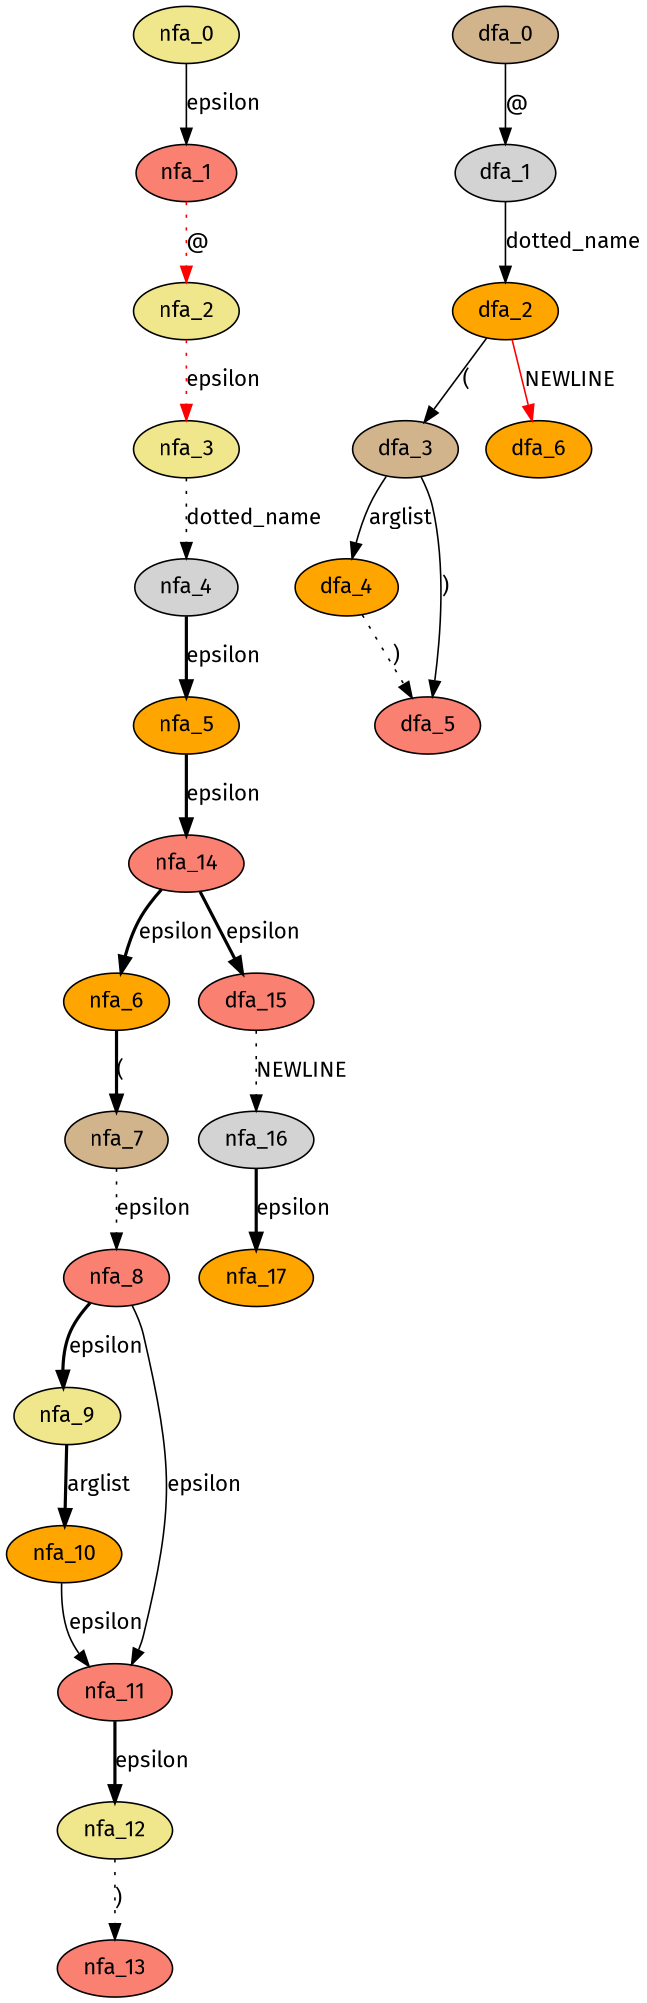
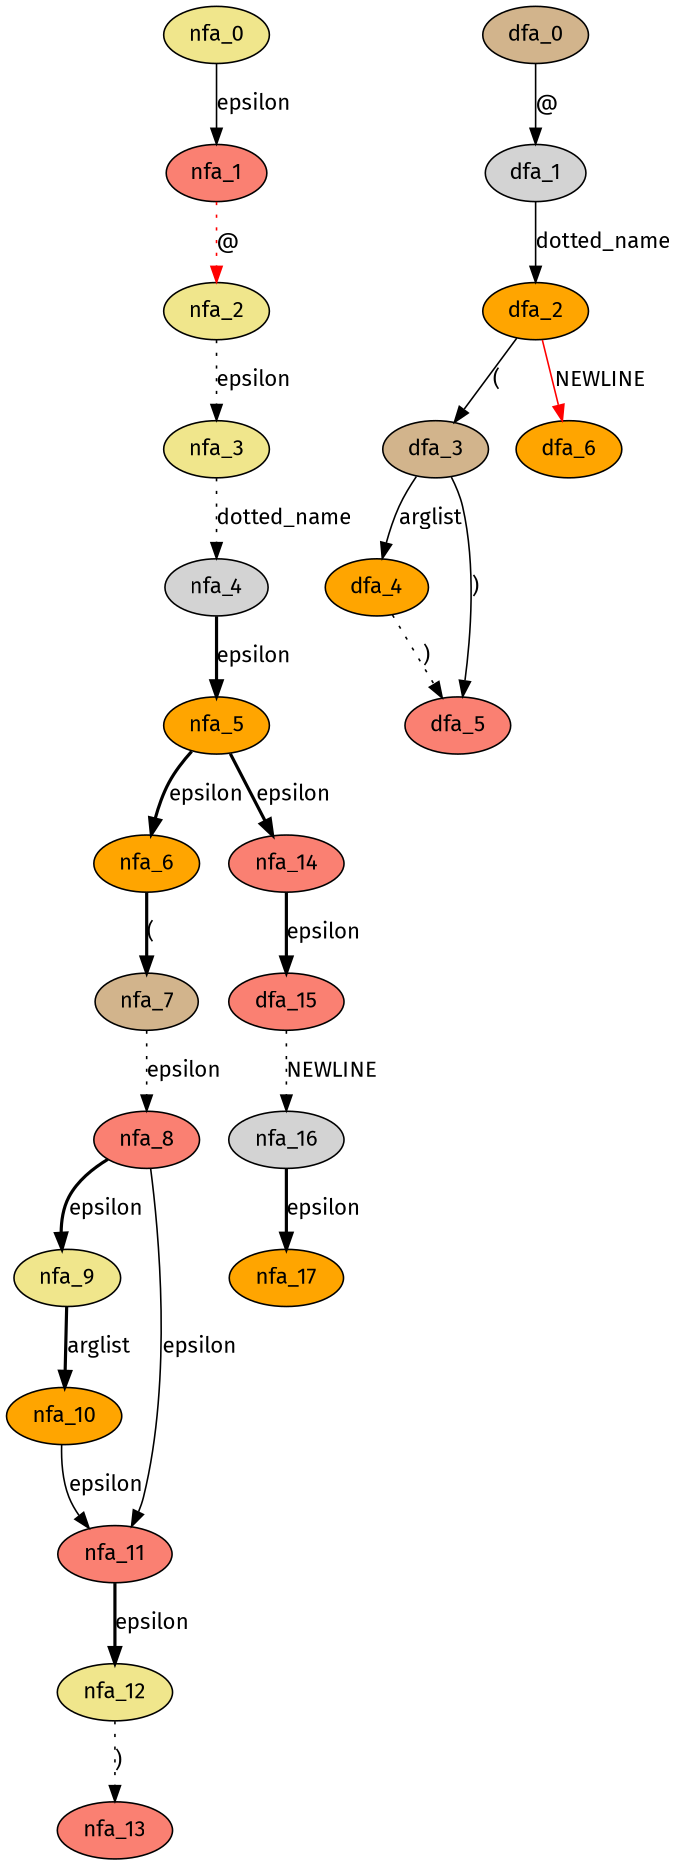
(186, 372) -> (217, 372)
(139, 921) -> (169, 783)
